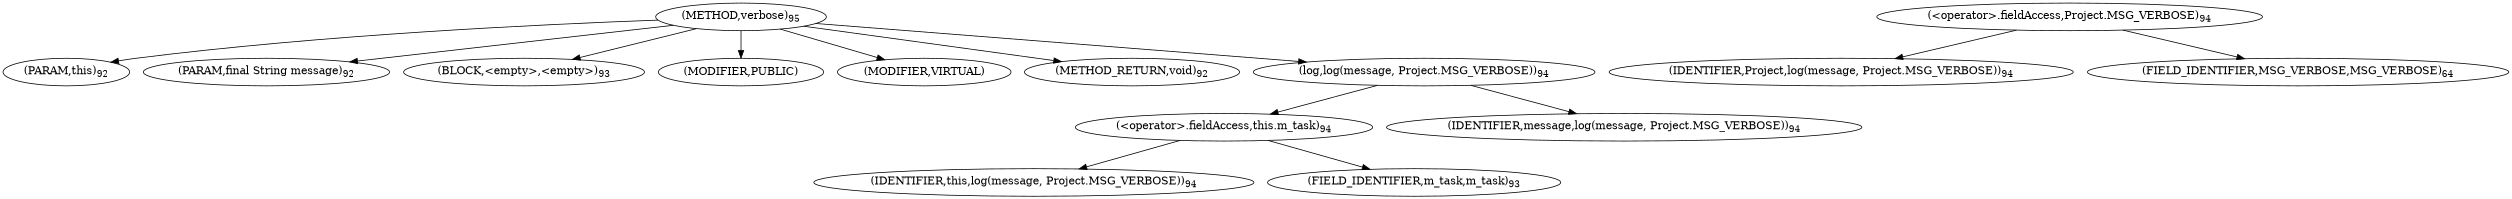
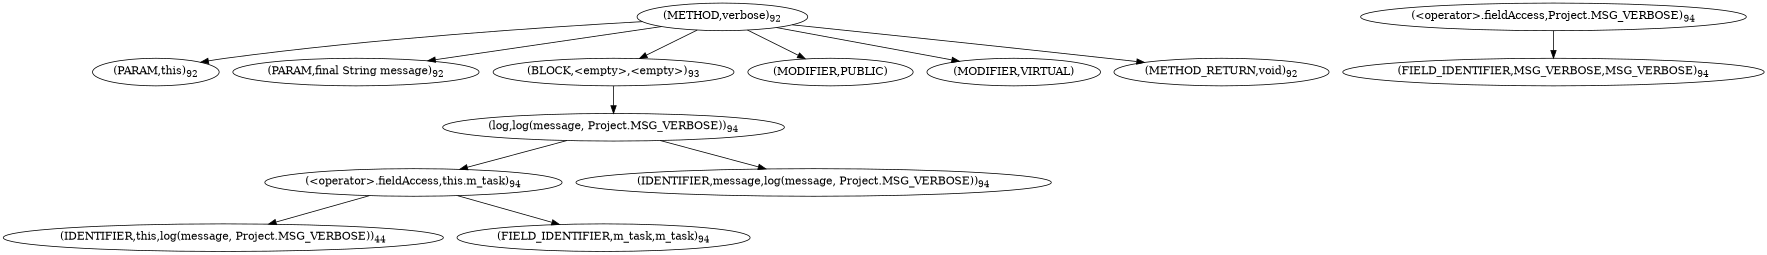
(794, 16) -> (776, 16)
(1057, 42) -> (614, 96)
(2448, 71) -> (1703, 71)
(1841, 72) -> none
(1191, 181) -> (380, 237)
(1515, 181) -> (704, 237)
